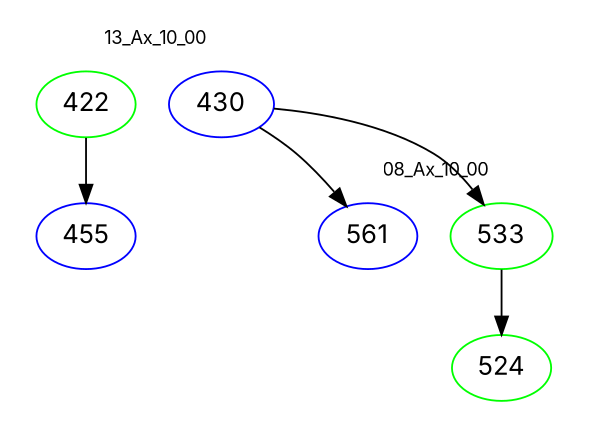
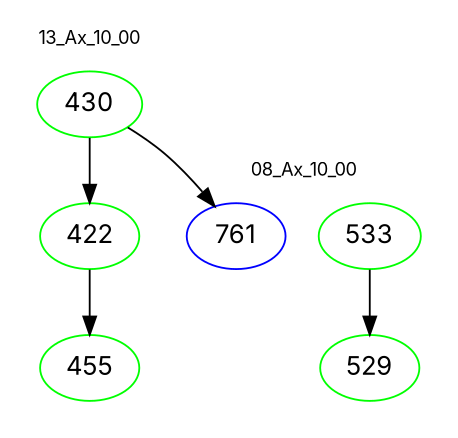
(221, 104) -> (90, 104)
(382, 130) -> (90, 161)
(86, 236) -> (90, 368)
(368, 236) -> (236, 236)
(502, 368) -> (370, 368)
